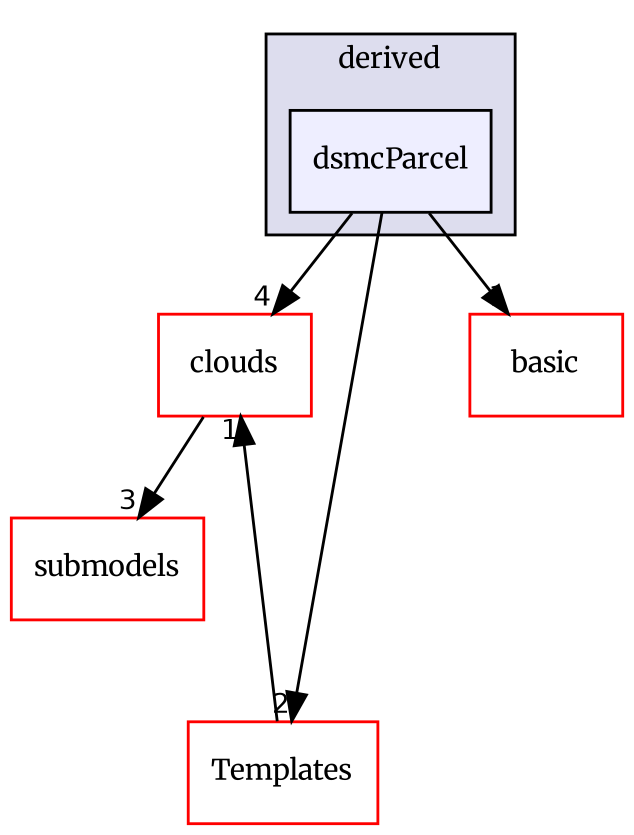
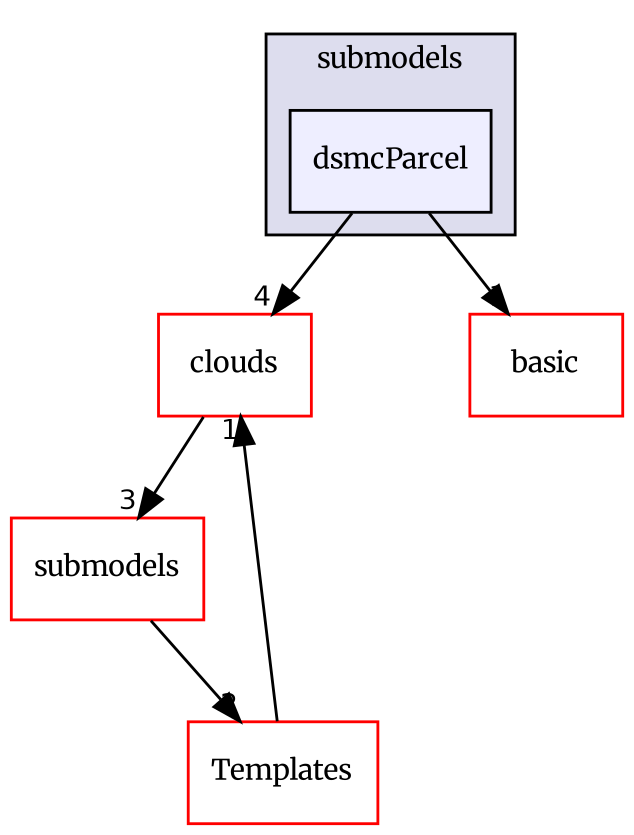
(391, 61) -> (391, 61)
(339, 453) -> (186, 660)
